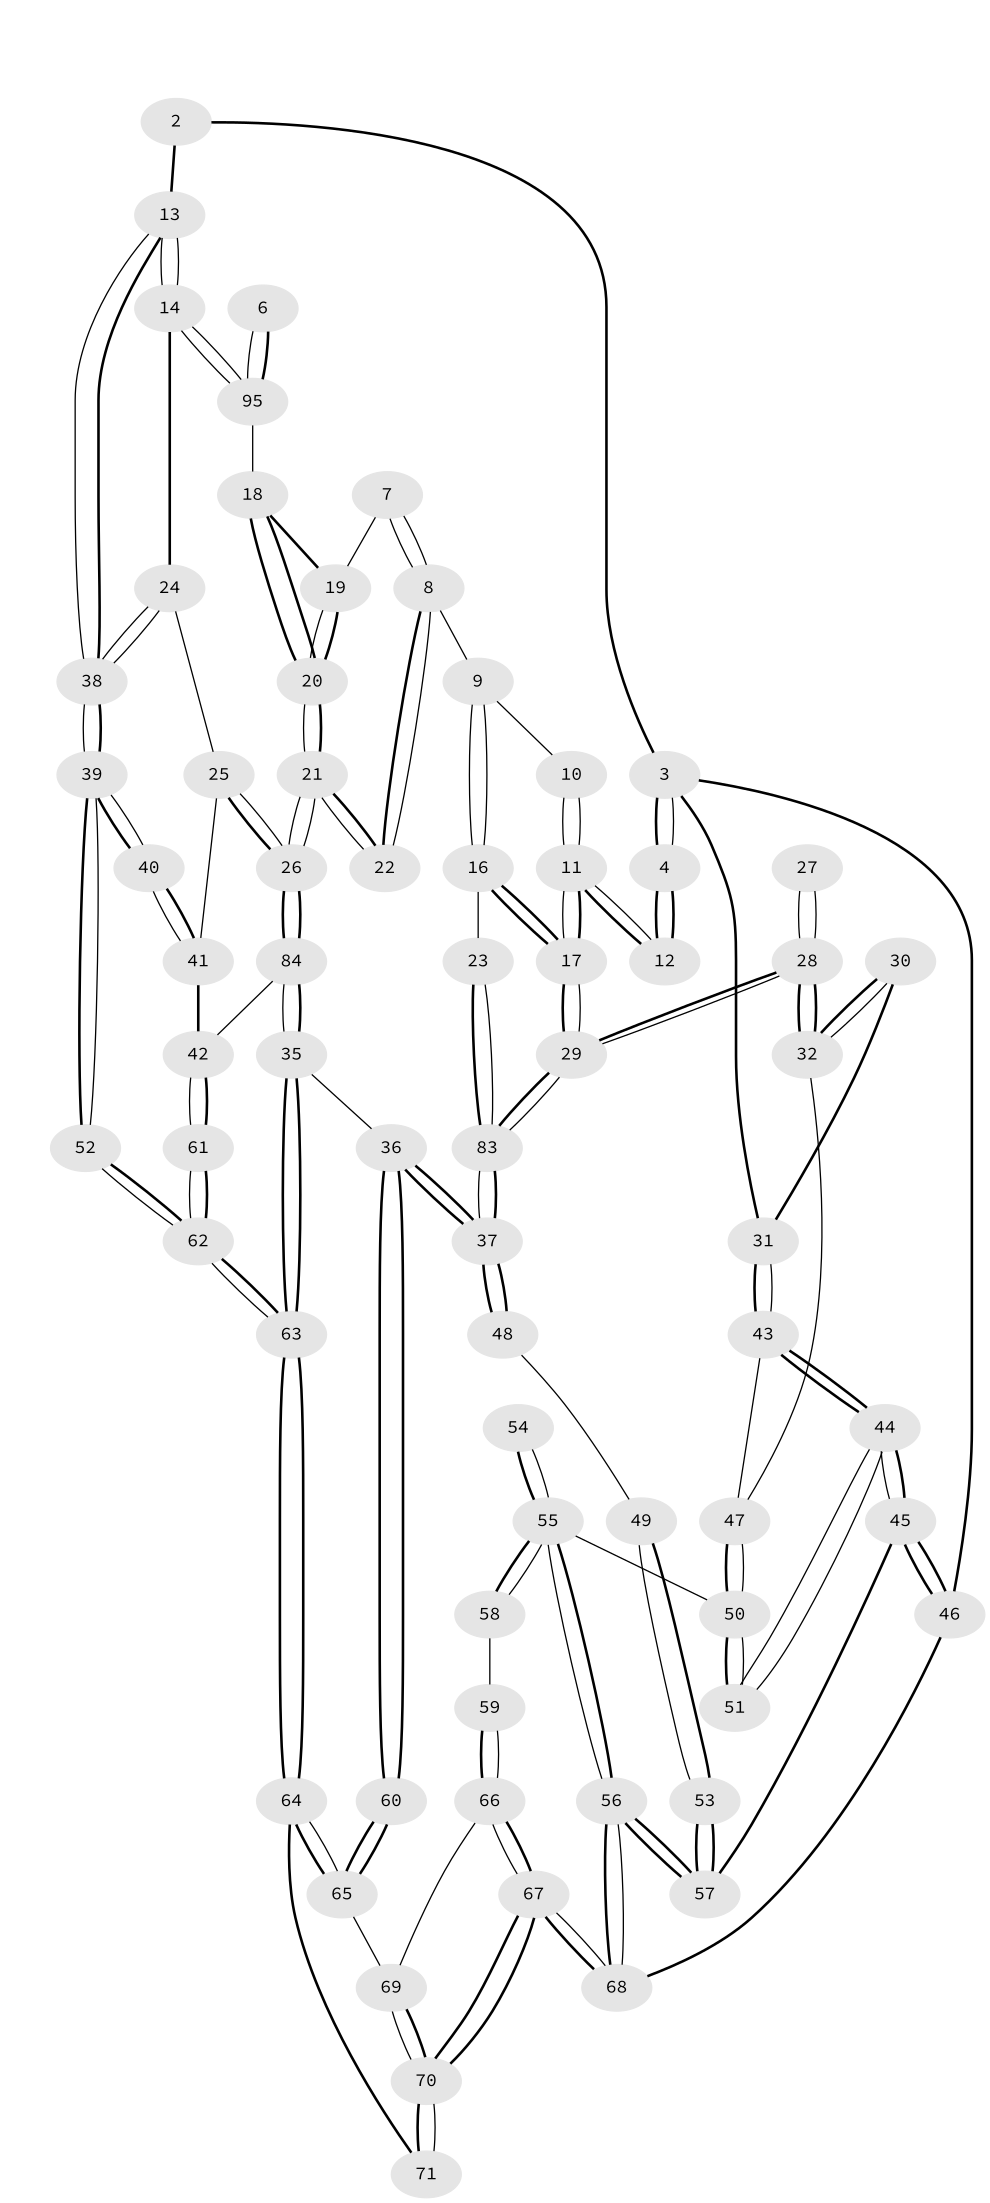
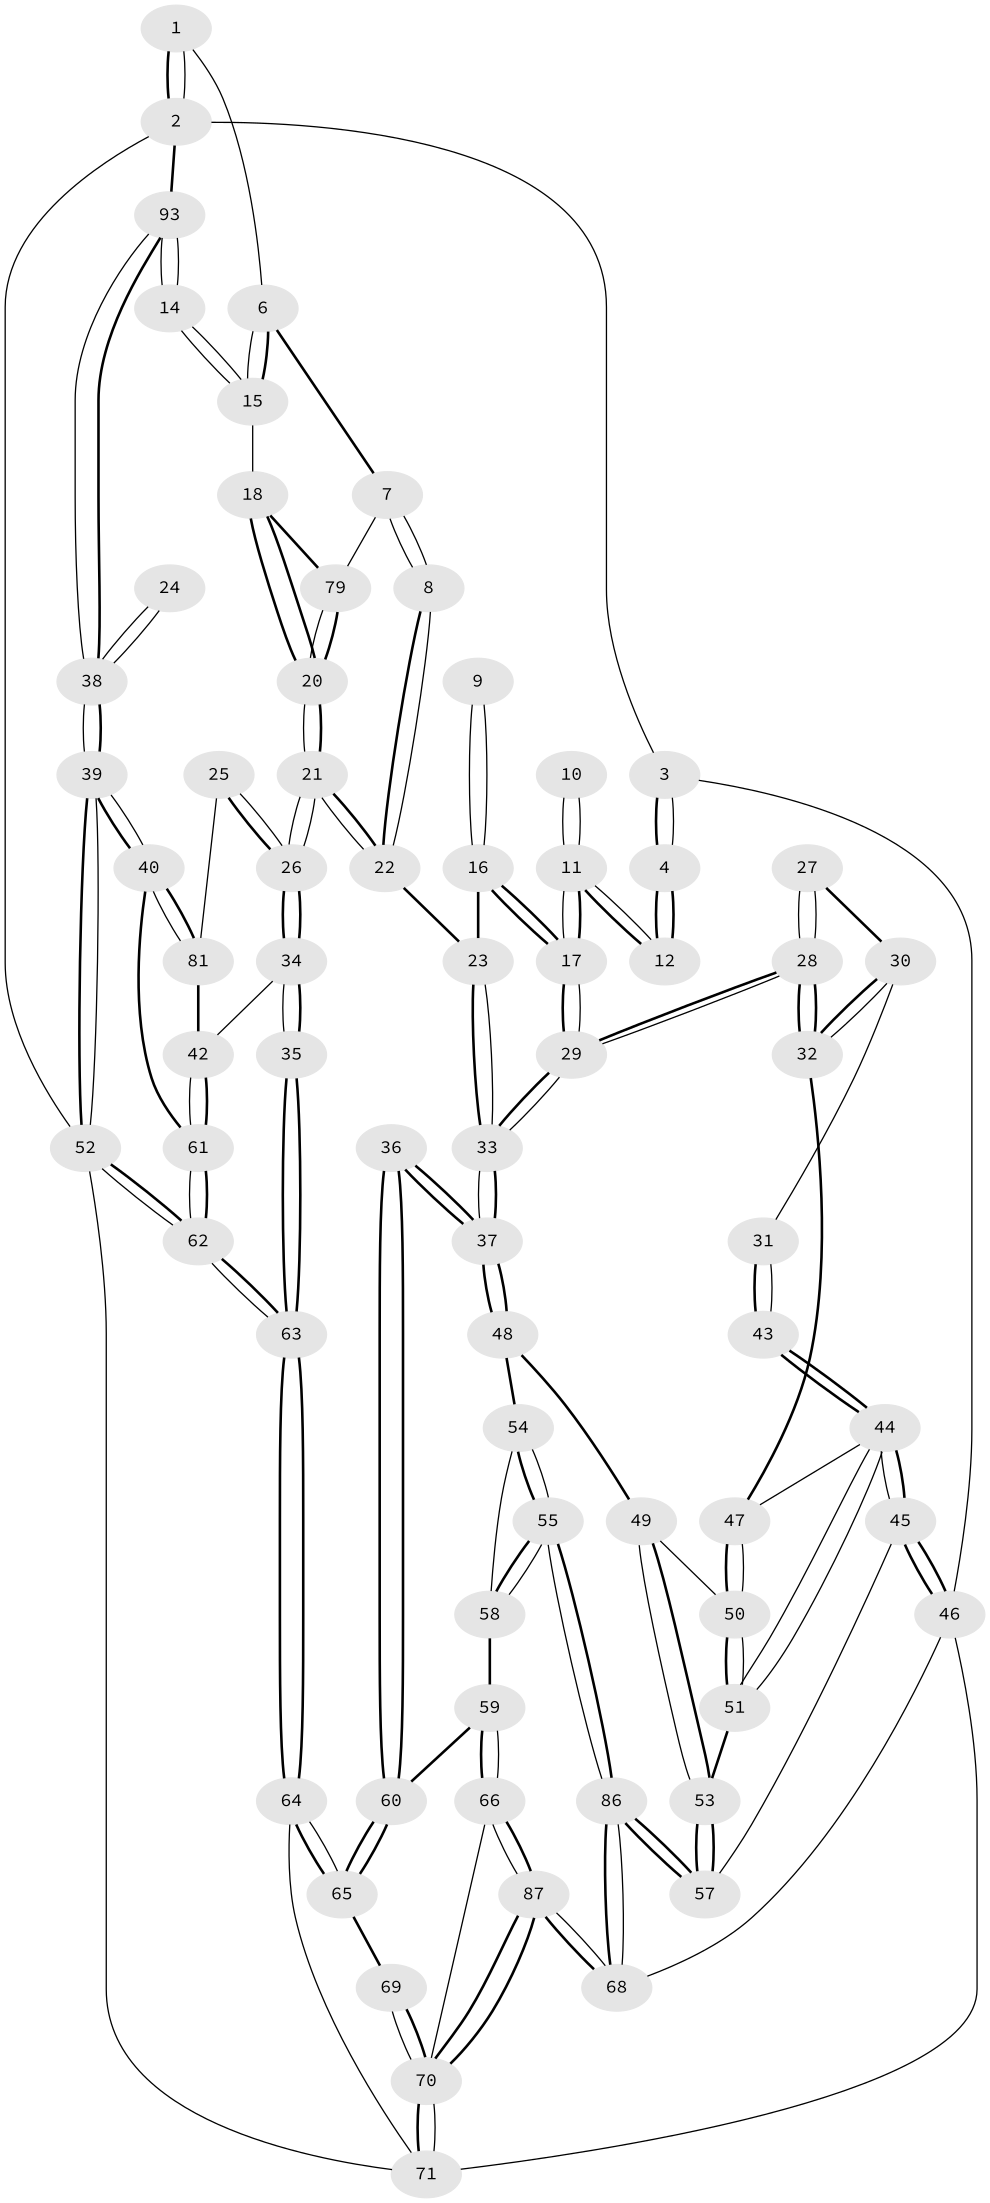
none -> (176, 29)
(170, 215) -> (170, 215)
(604, 295) -> (604, 295)
(253, 402) -> (253, 402)
none -> (325, 402)
(170, 448) -> none
(336, 588) -> (336, 588)
none -> (5, 608)
(454, 635) -> none
(194, 682) -> none
(525, 728) -> none
none -> (431, 915)
(478, 915) -> (478, 915)
none -> (854, 915)
(198, 962) -> (198, 962)
(292, 962) -> (292, 962)
(736, 1013) -> none
none -> (140, 1014)
(972, 1100) -> (972, 1100)
(342, 1102) -> none
(840, 1105) -> (840, 1105)
(487, 1148) -> (487, 1148)
(819, 1296) -> (819, 1296)
none -> (511, 1381)
(579, 1424) -> (579, 1424)
(749, 1428) -> (810, 1475)
none -> (498, 1521)
(632, 1563) -> (688, 1568)
(490, 1661) -> (490, 1661)
(812, 1712) -> (812, 1712)
none -> (441, 1755)
none -> (720, 1755)
none -> (106, 1763)
(612, 1801) -> (612, 1801)
(825, 1836) -> (825, 1836)
(434, 1892) -> (458, 1941)
(534, 1895) -> (534, 1895)
(367, 1941) -> (367, 1941)
(323, 1998) -> (323, 1998)
none -> (907, 2064)
